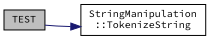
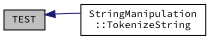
(58, 26) -> (68, 13)
